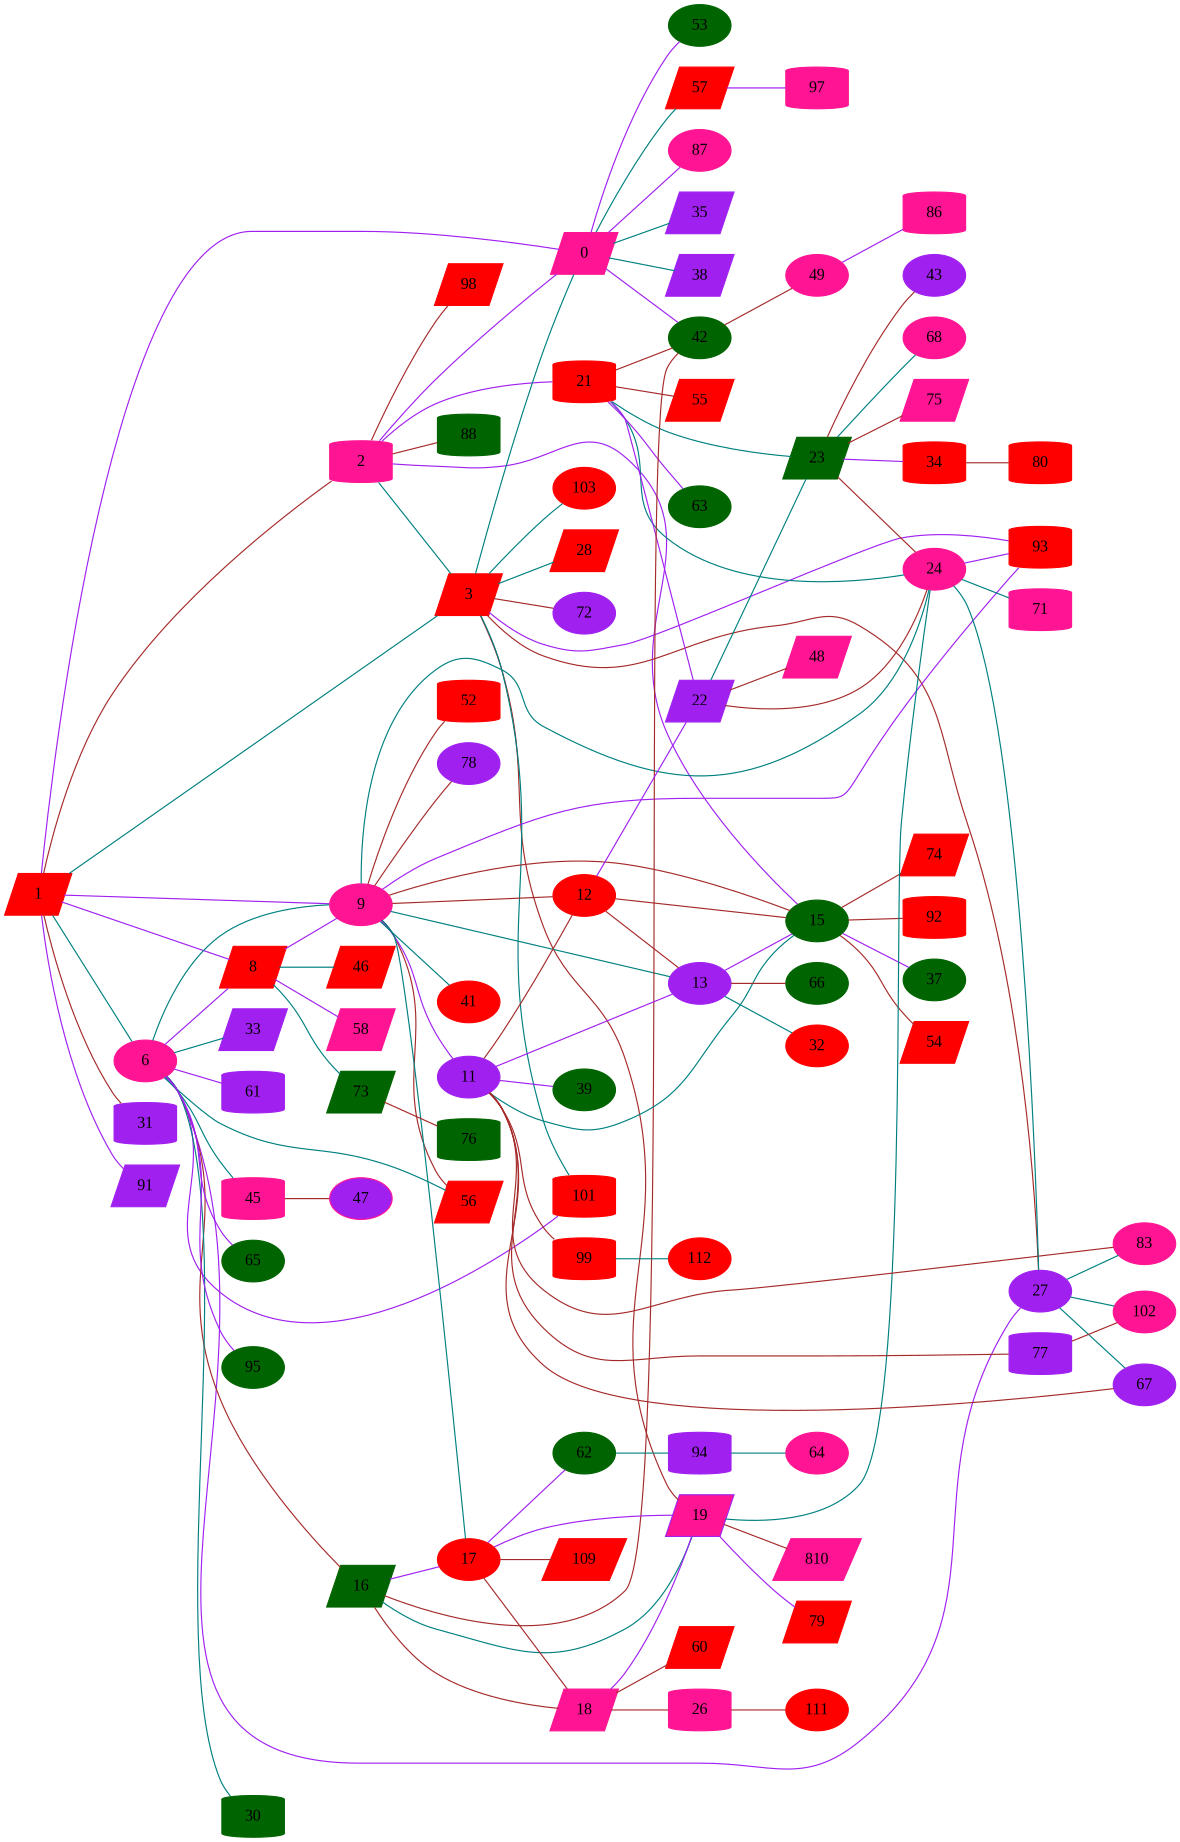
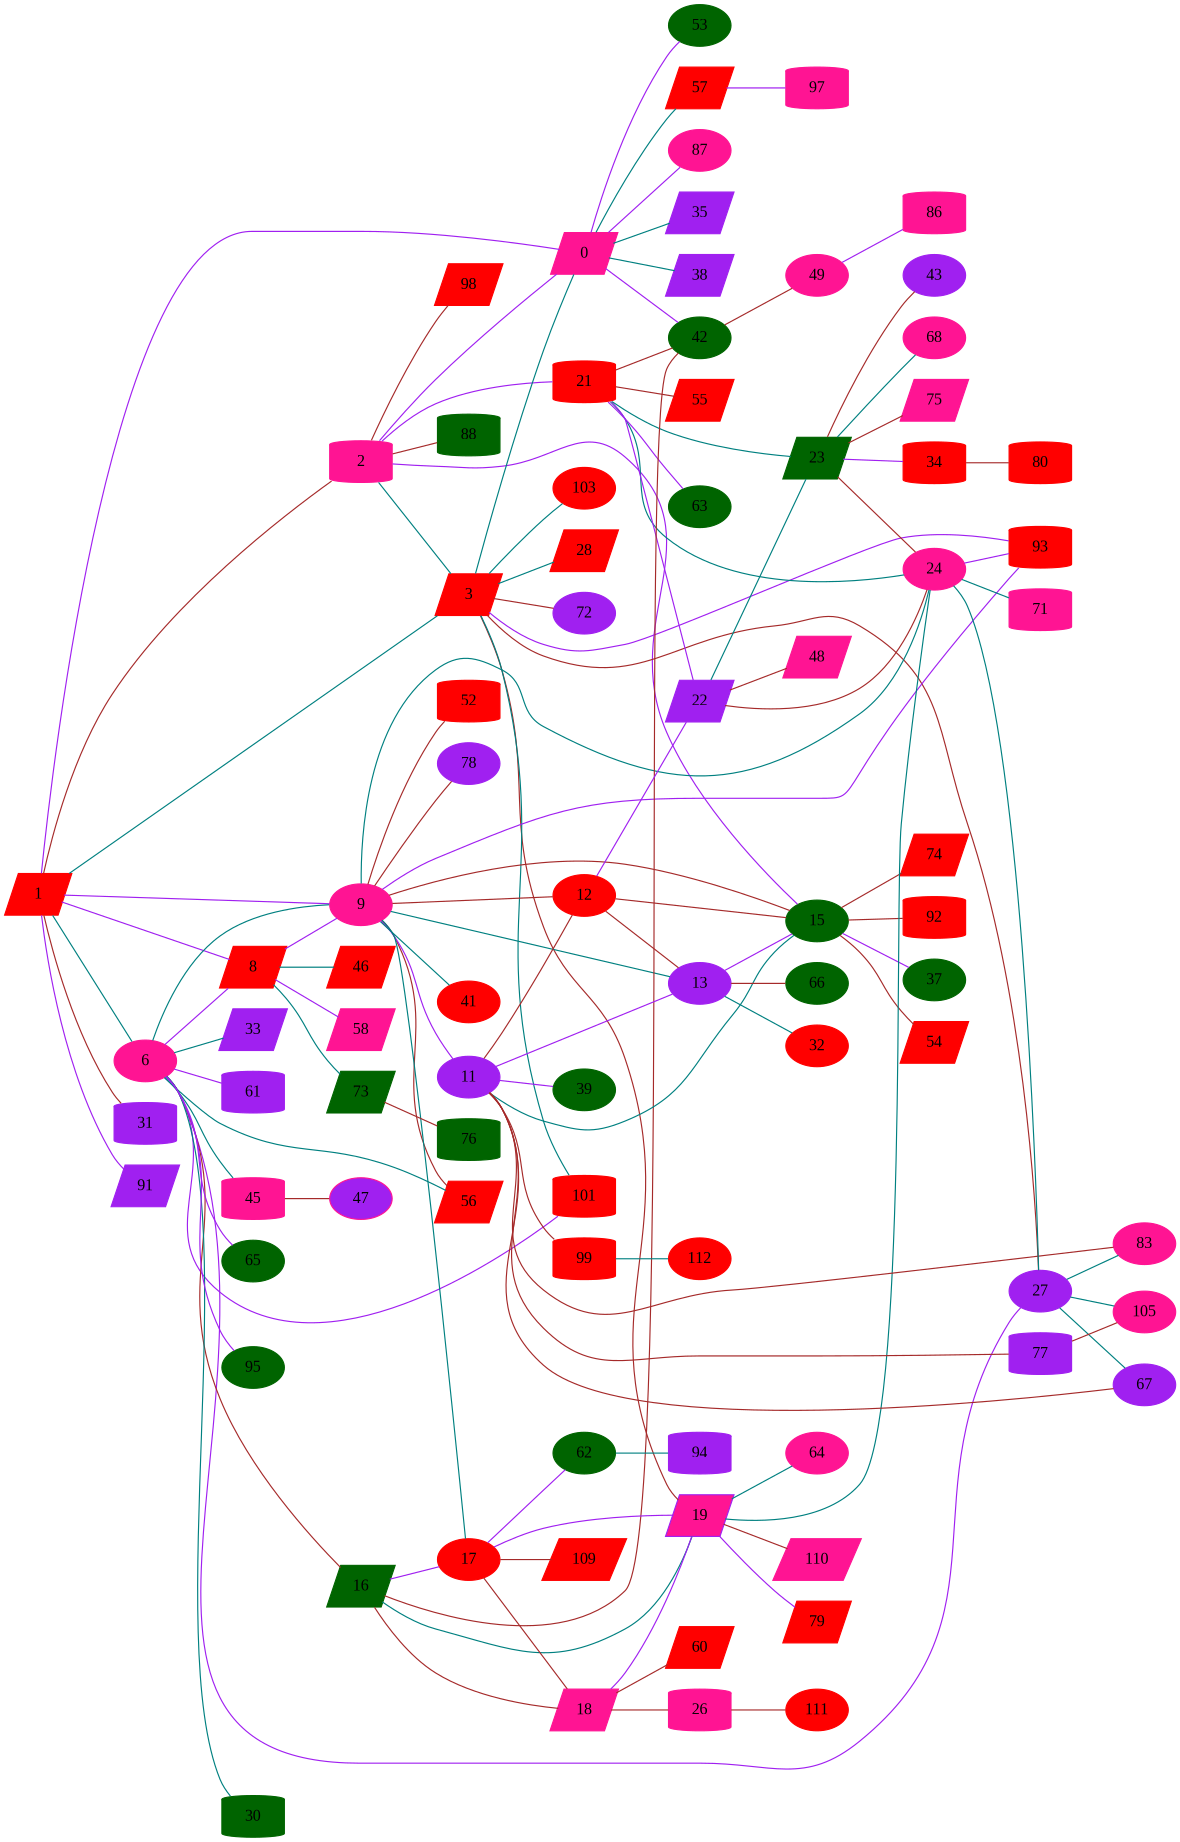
(1144, 1312) -> (1144, 1312)
(758, 1453) -> (762, 1482)
(817, 1560) -> (817, 1560)
